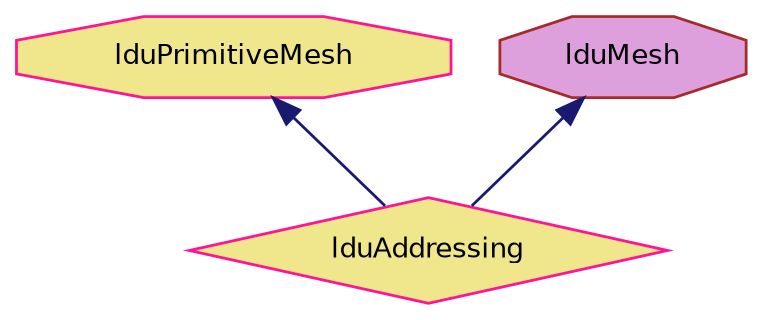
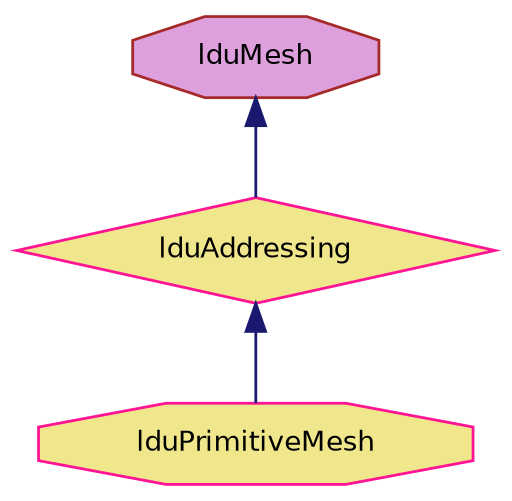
(339, 162) -> (256, 367)
